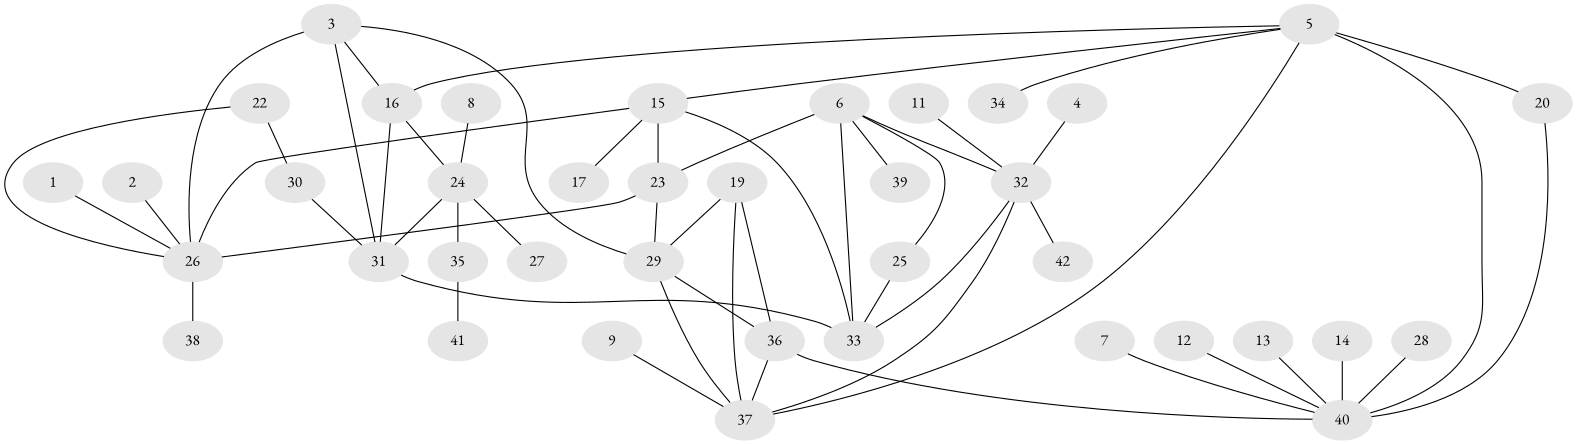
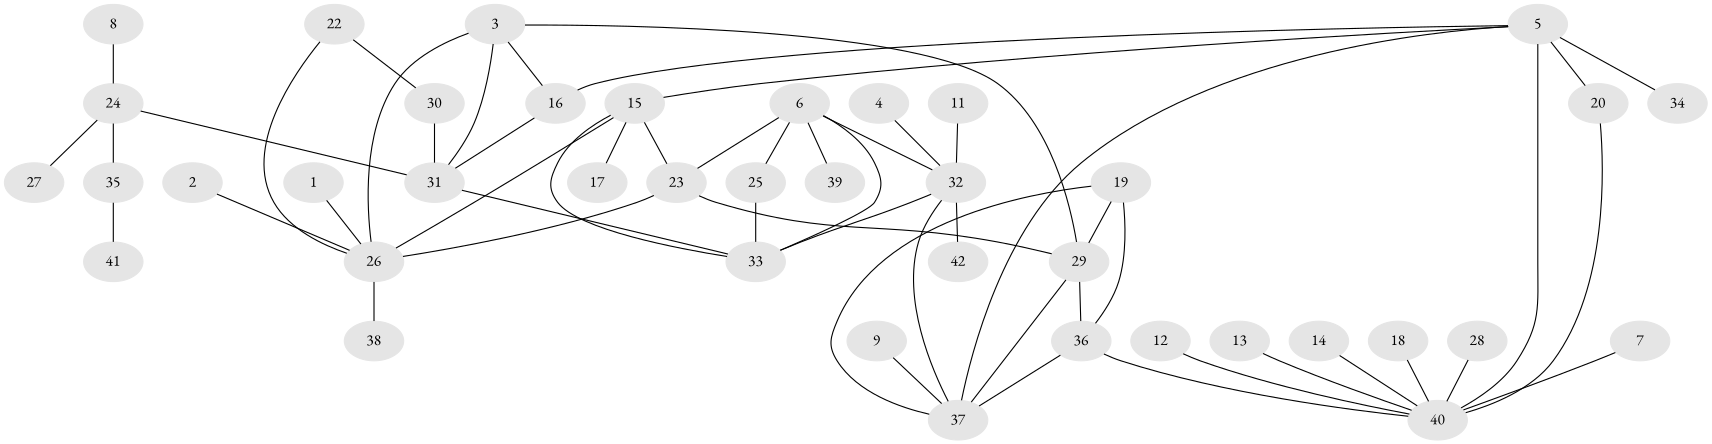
(425, 143) -> none
none -> (1398, 341)
